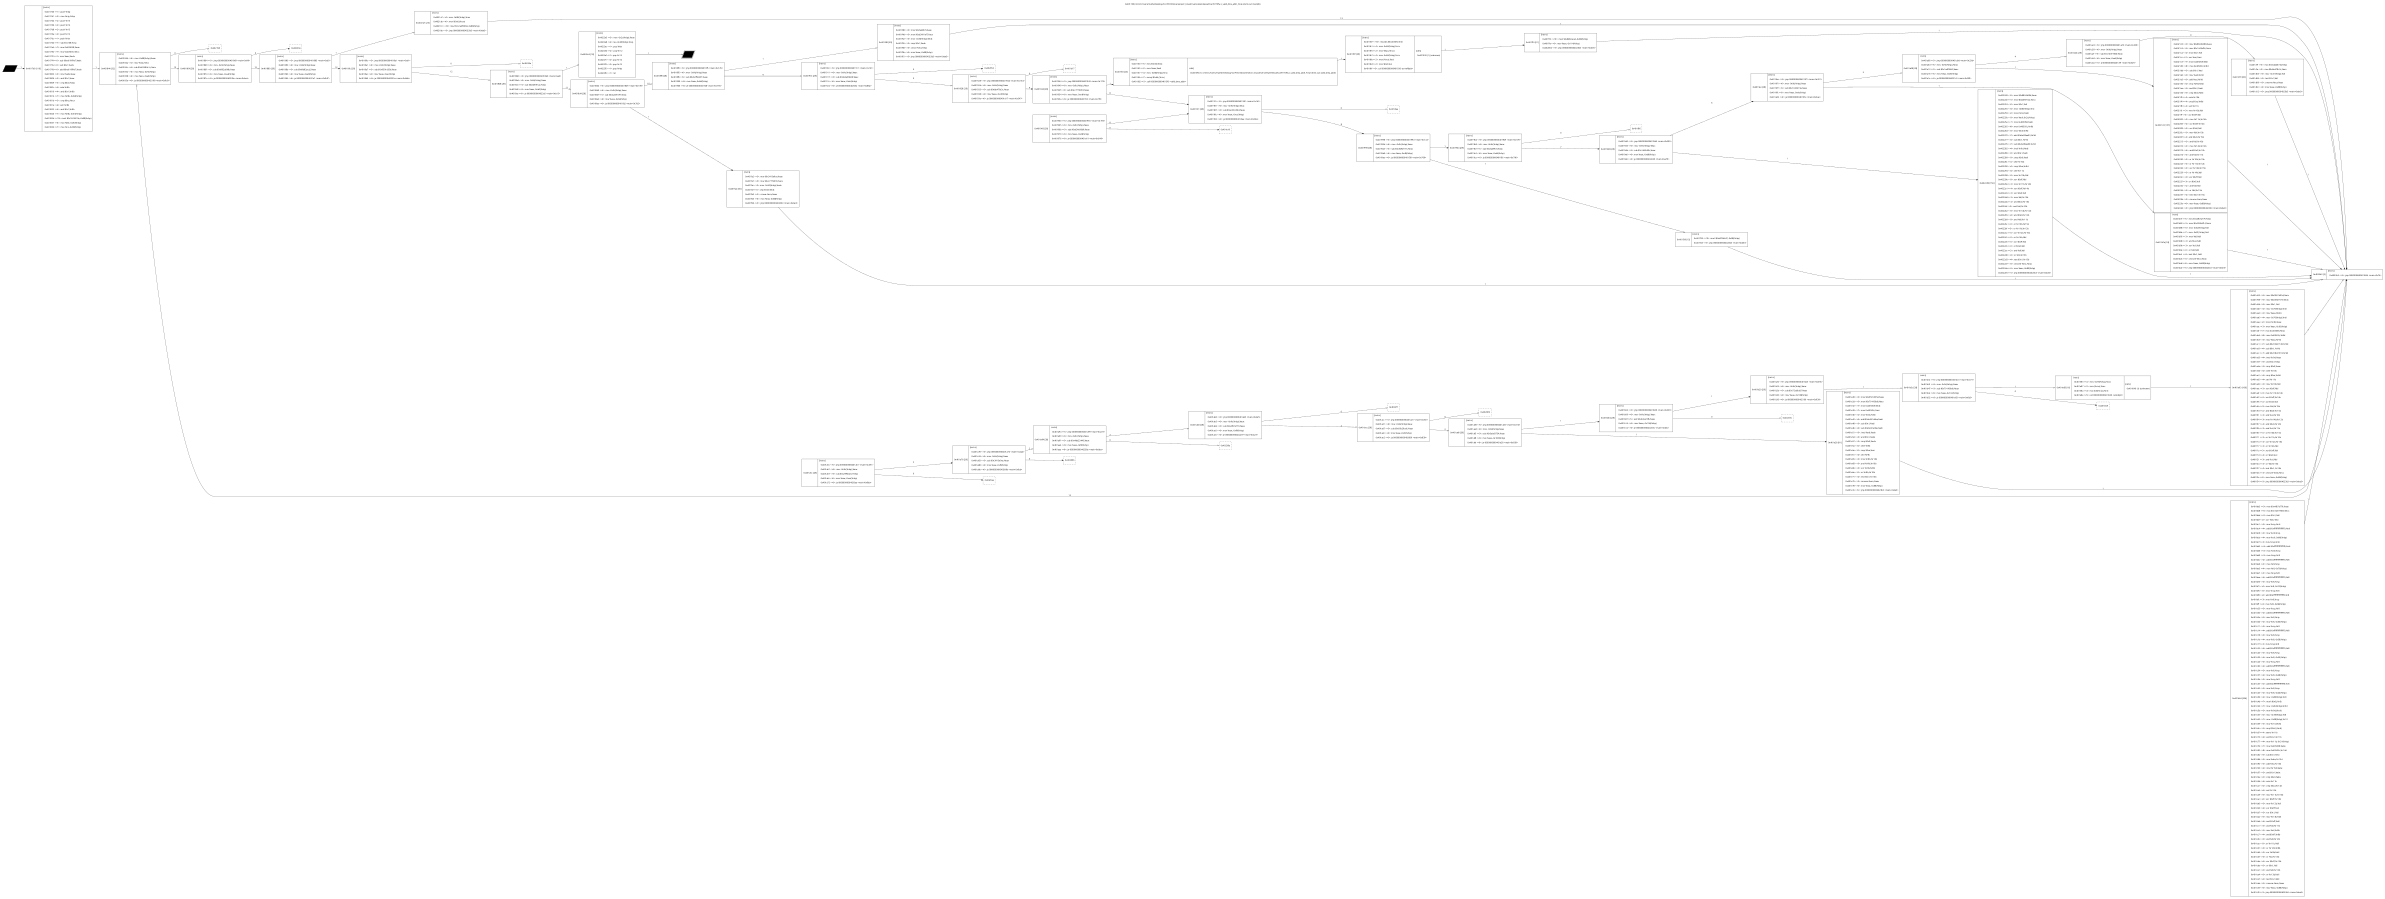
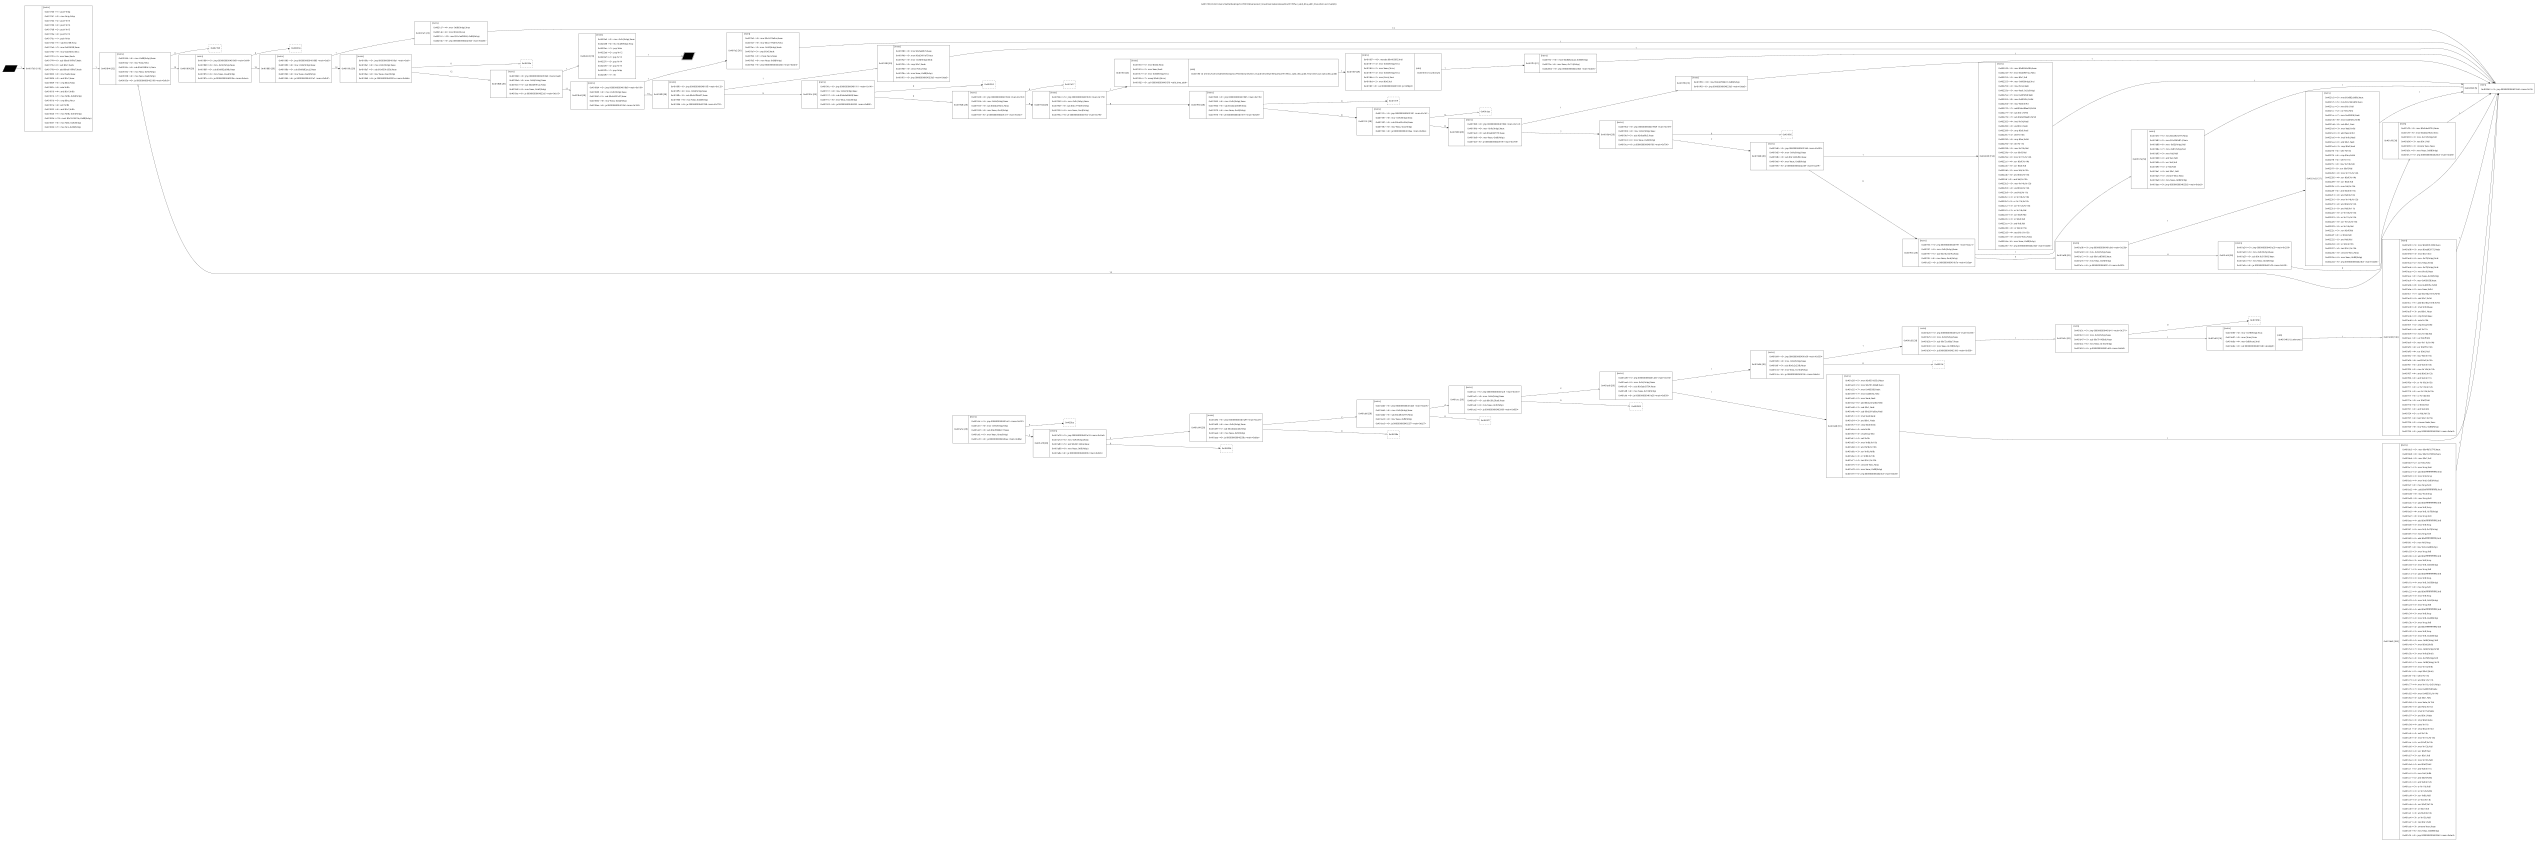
(1147, 99) -> (1147, 105)
